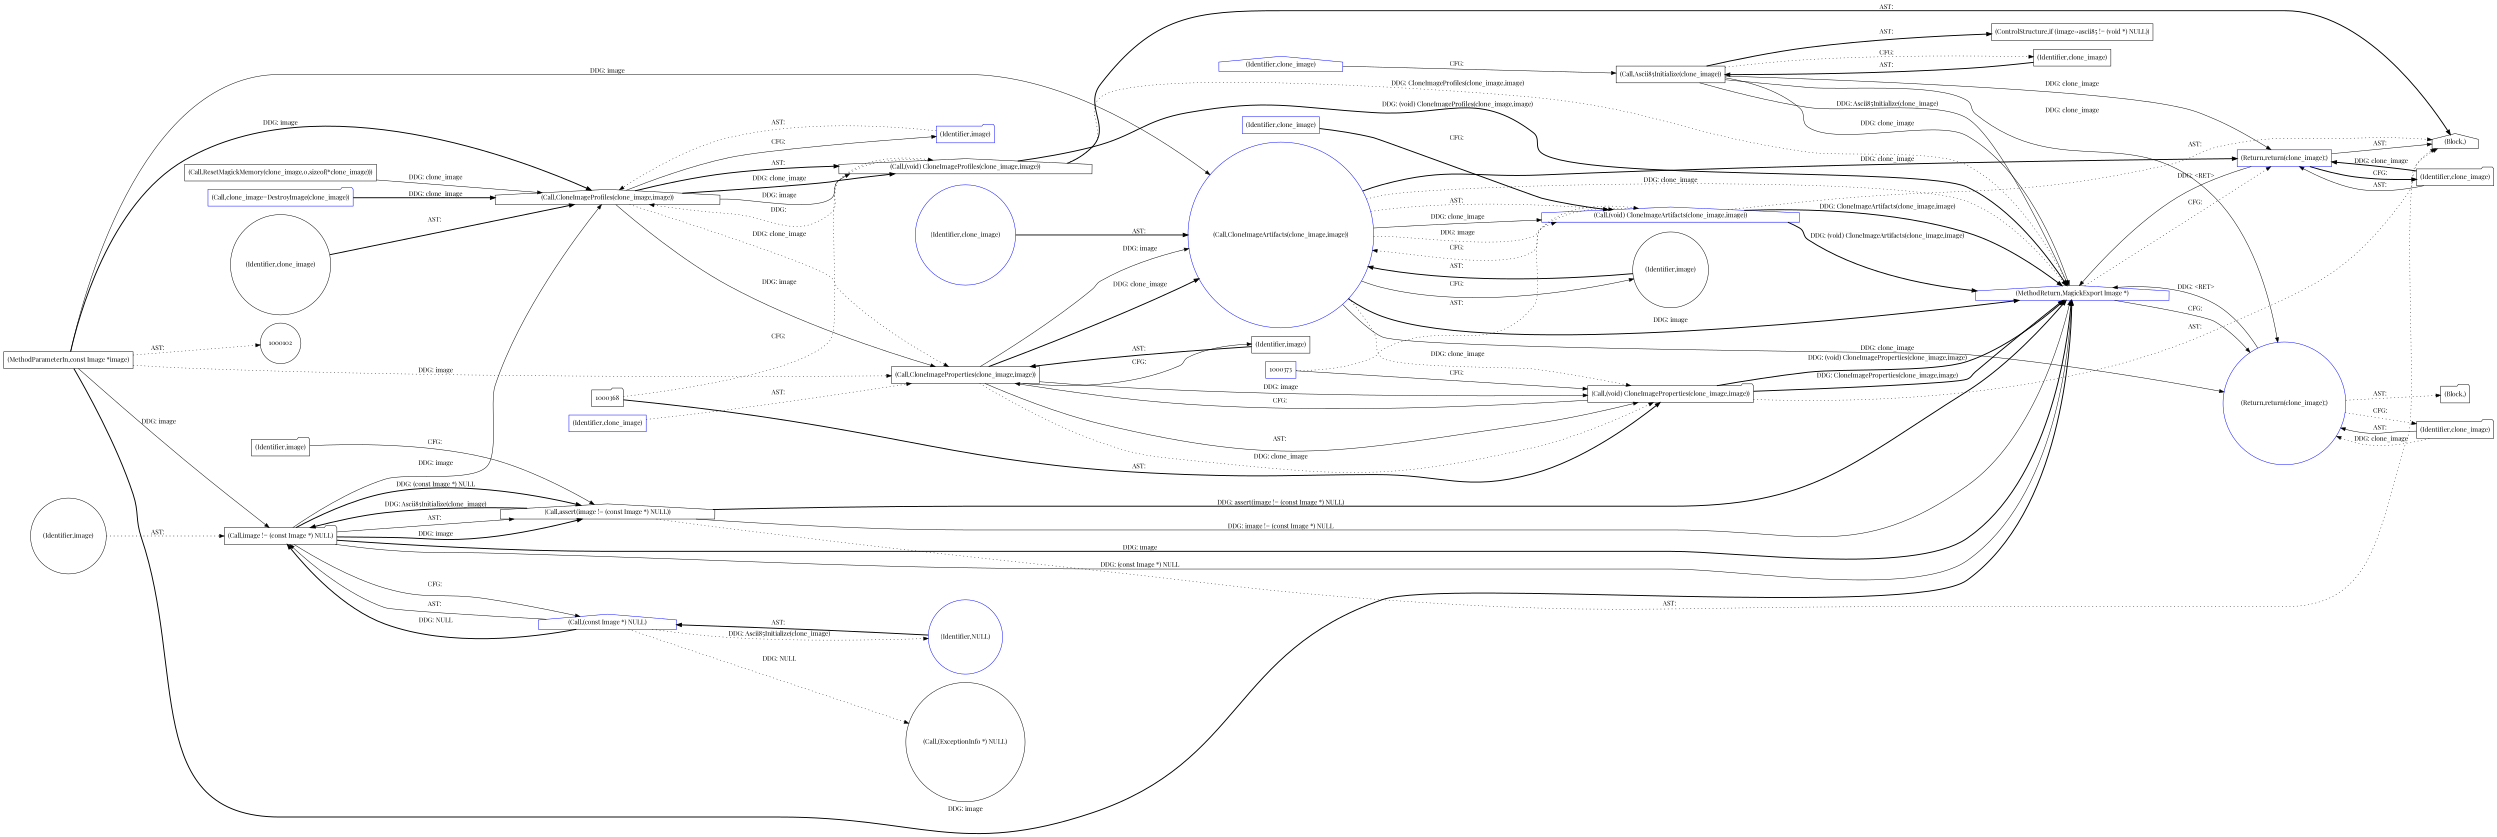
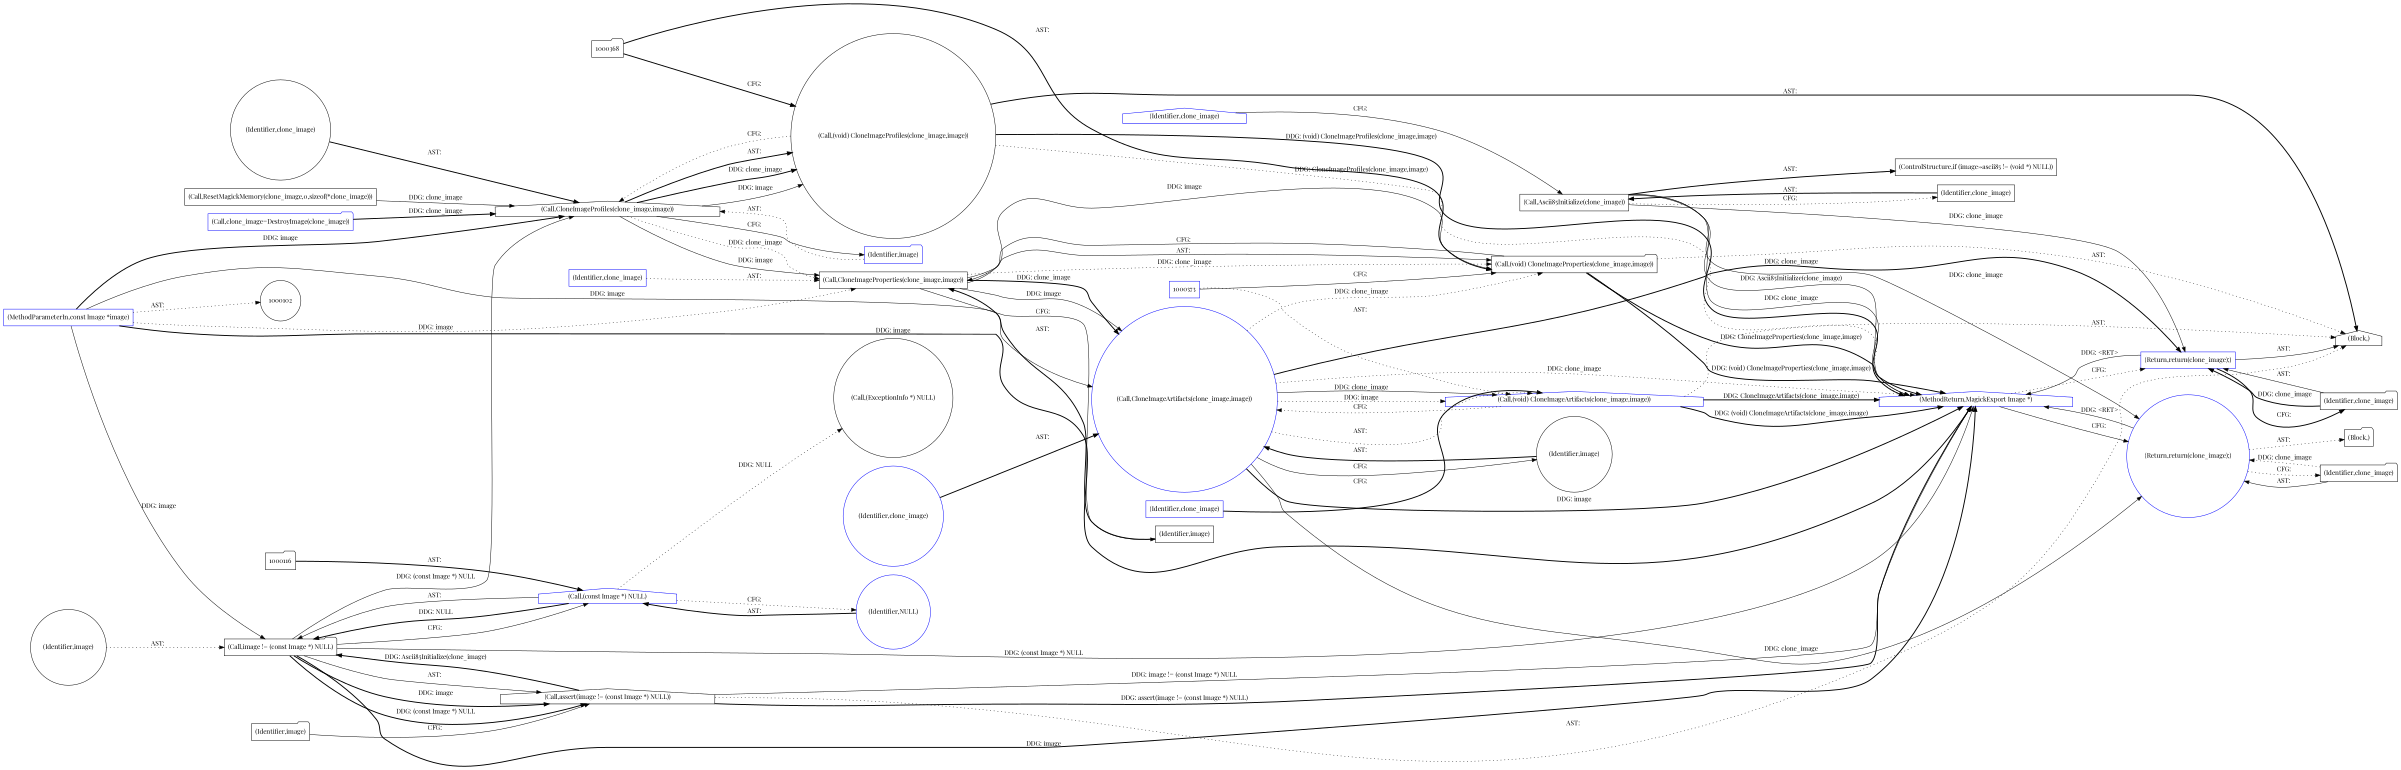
(965, 167) -> (893, 136)
(779, 210) -> (755, 134)
(834, 321) -> (707, 79)
(68, 360) -> (68, 318)
(436, 463) -> (436, 577)
none -> (281, 561)
(779, 634) -> (755, 600)
